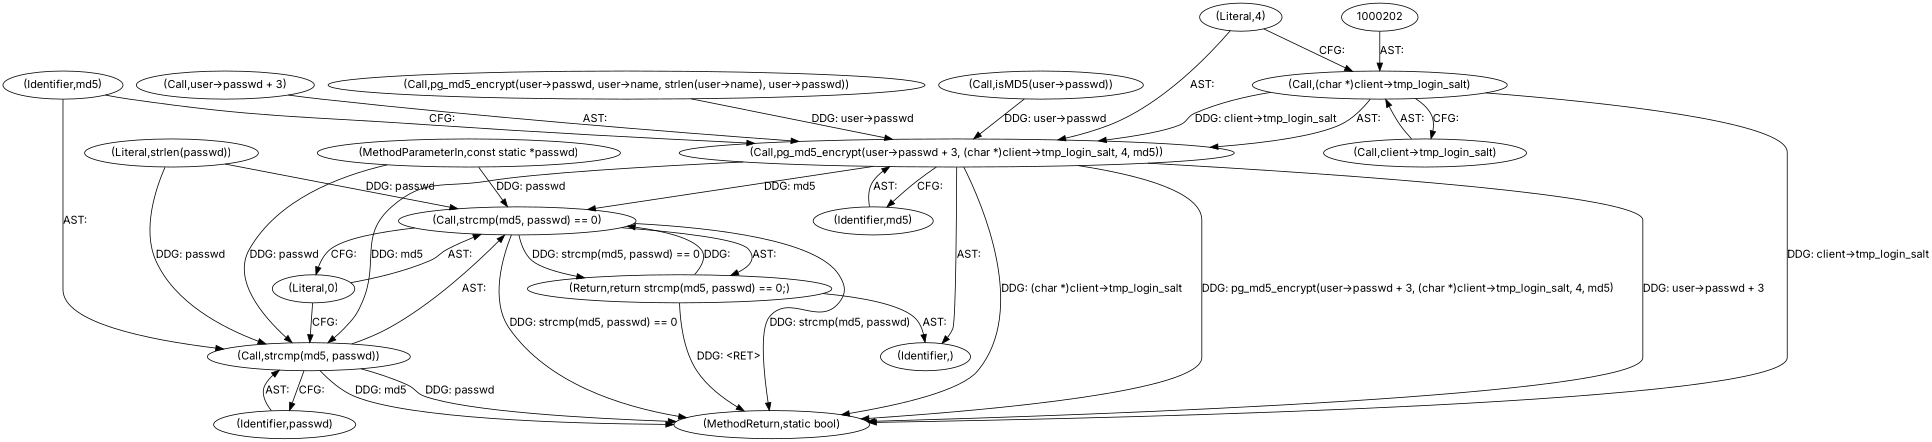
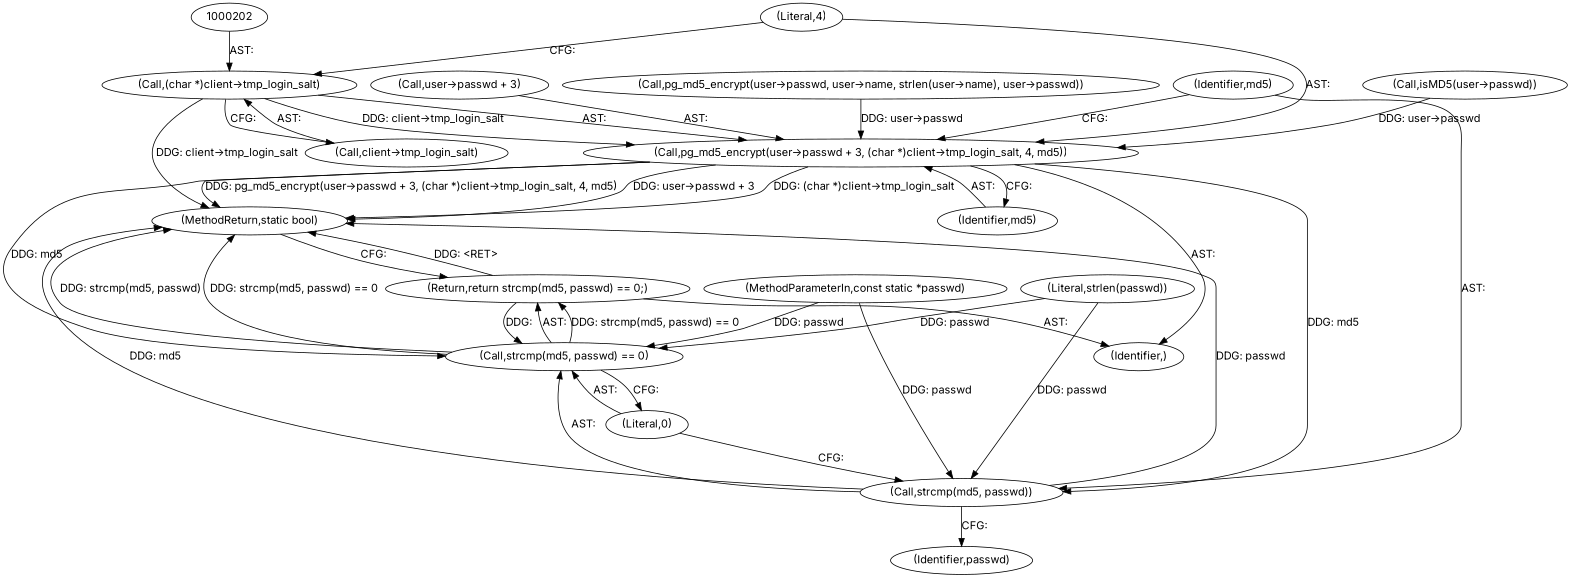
none -> (359, 260)
(263, 392) -> none
